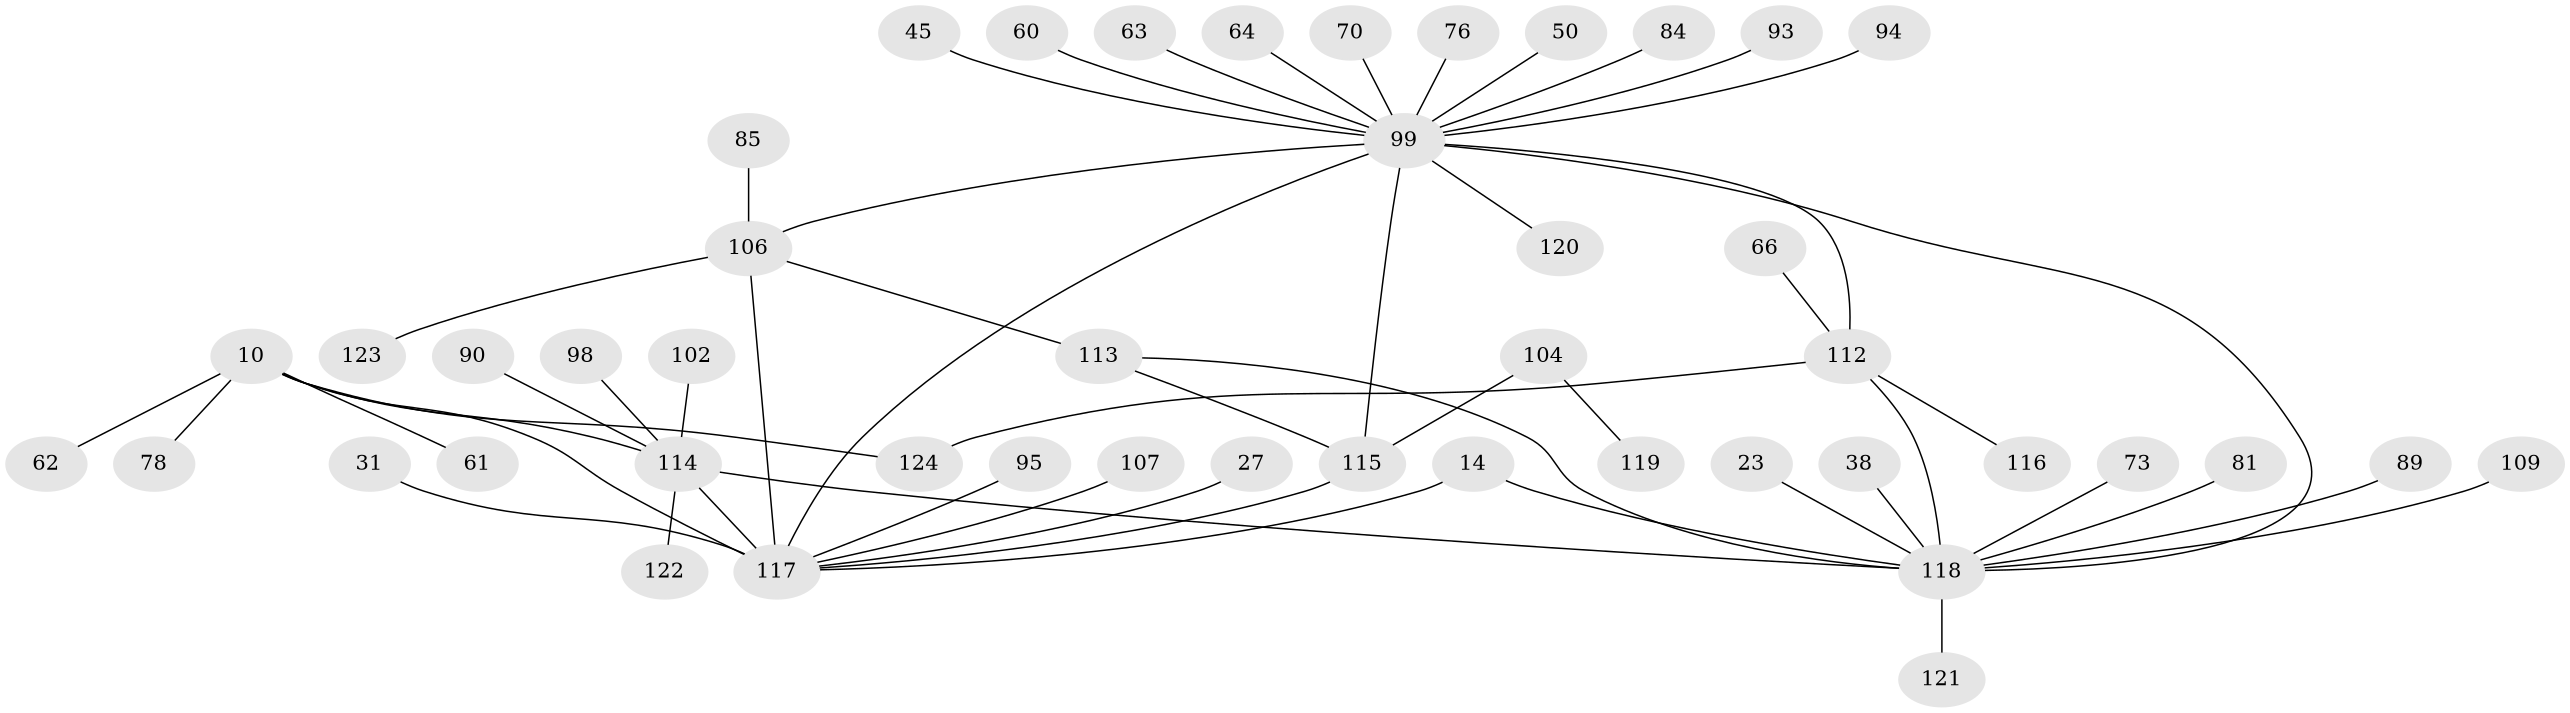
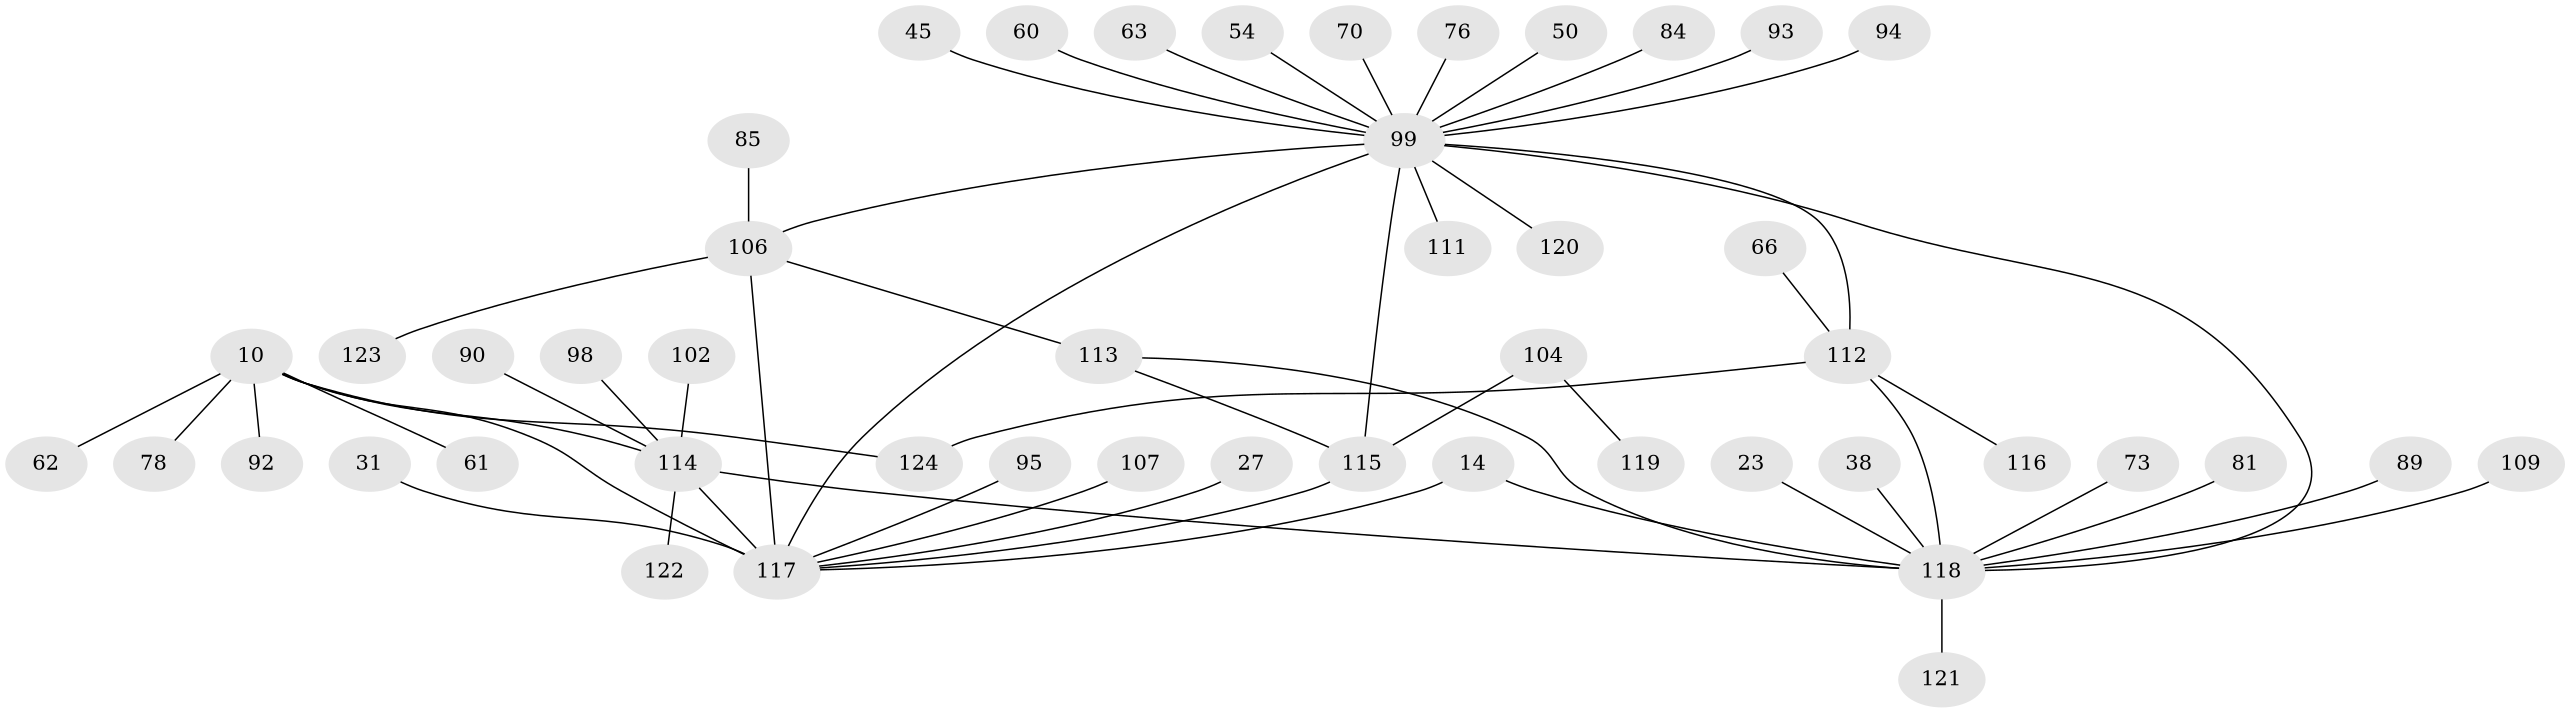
(1243, 33) -> (1243, 33)
none -> (1448, 249)
none -> (262, 464)
